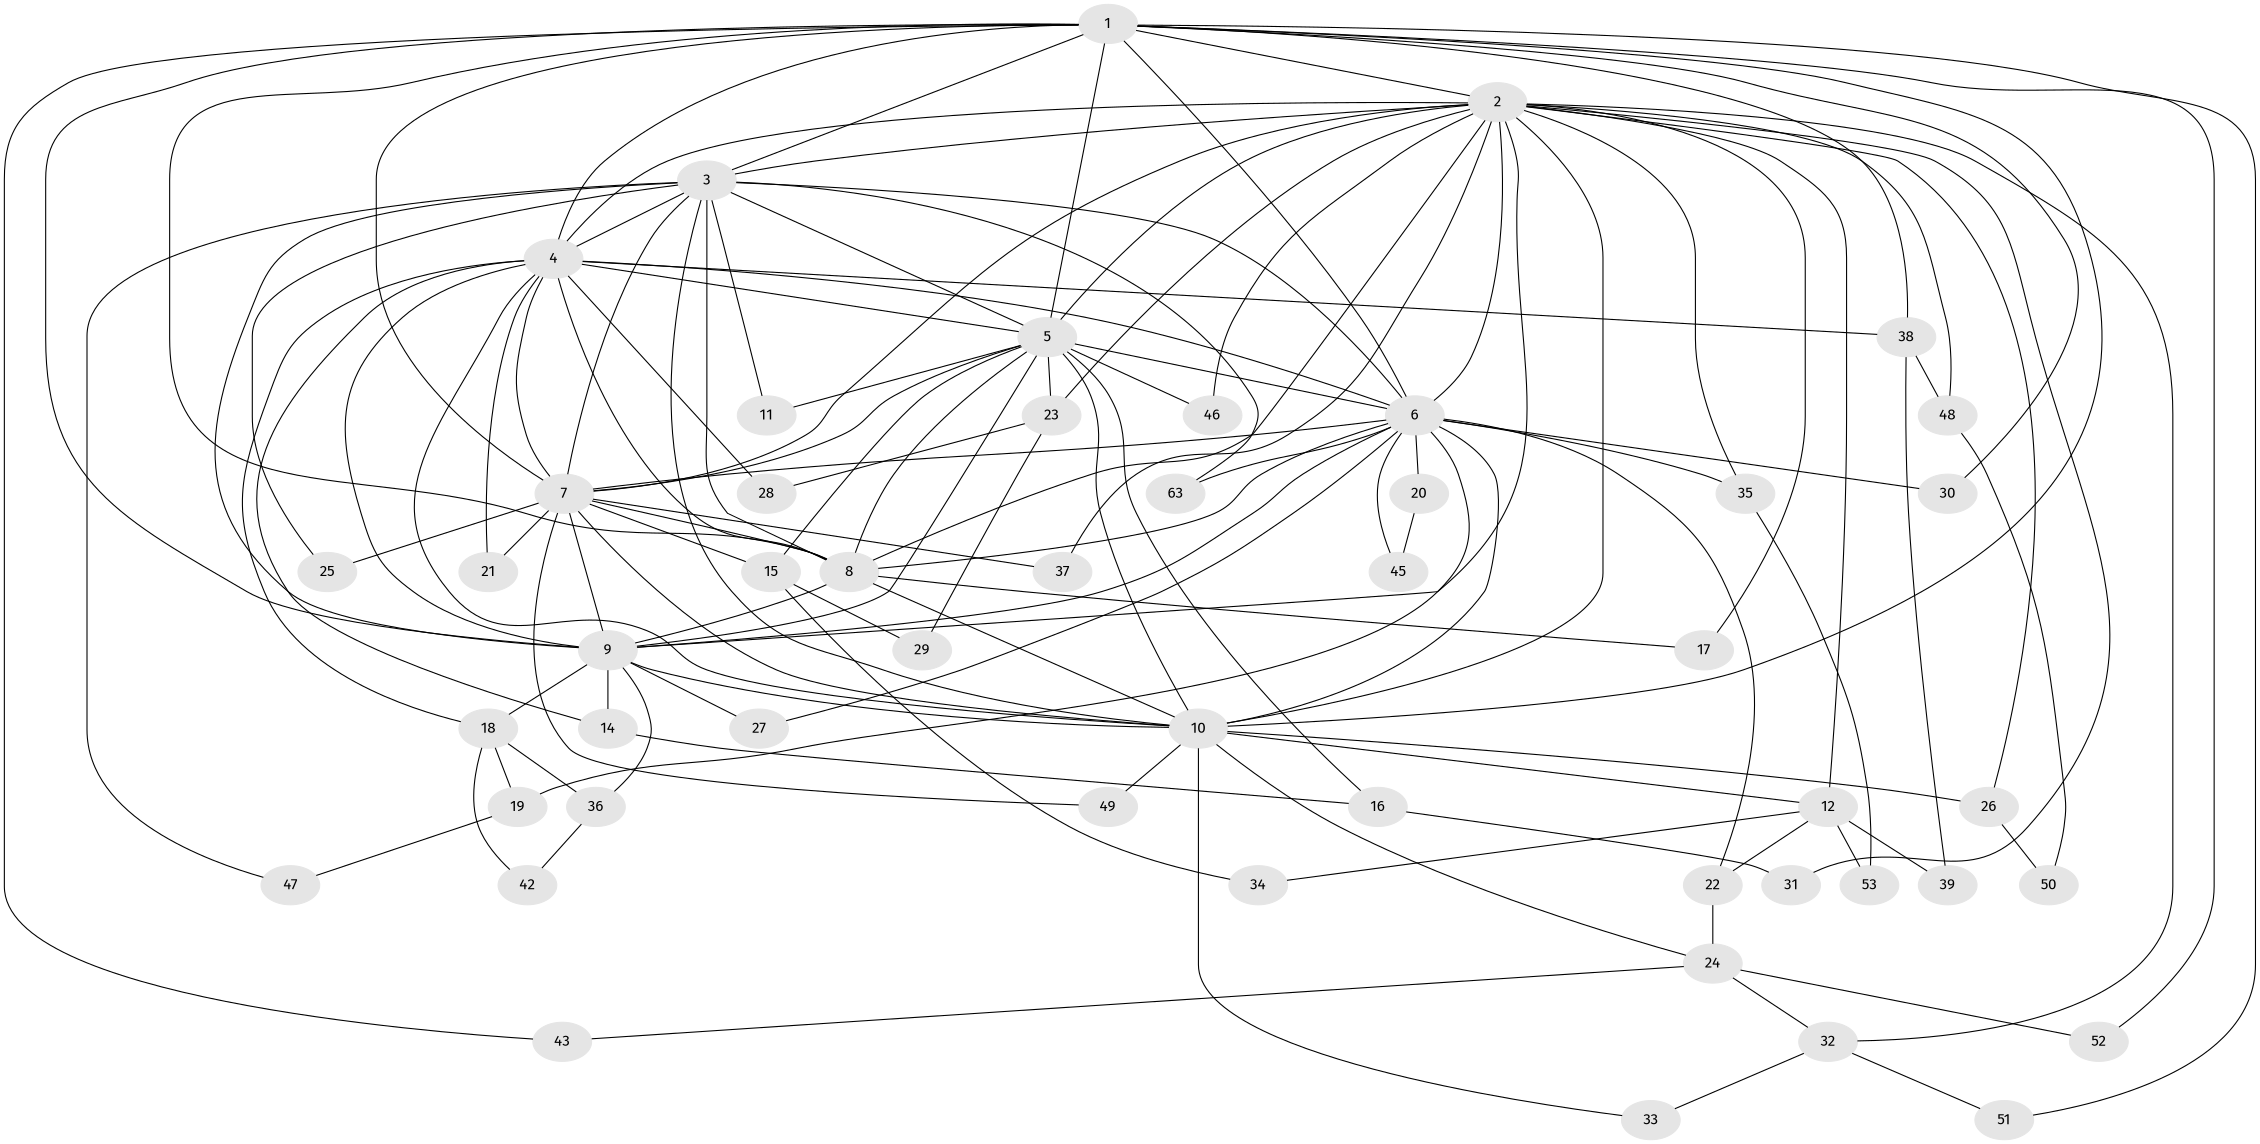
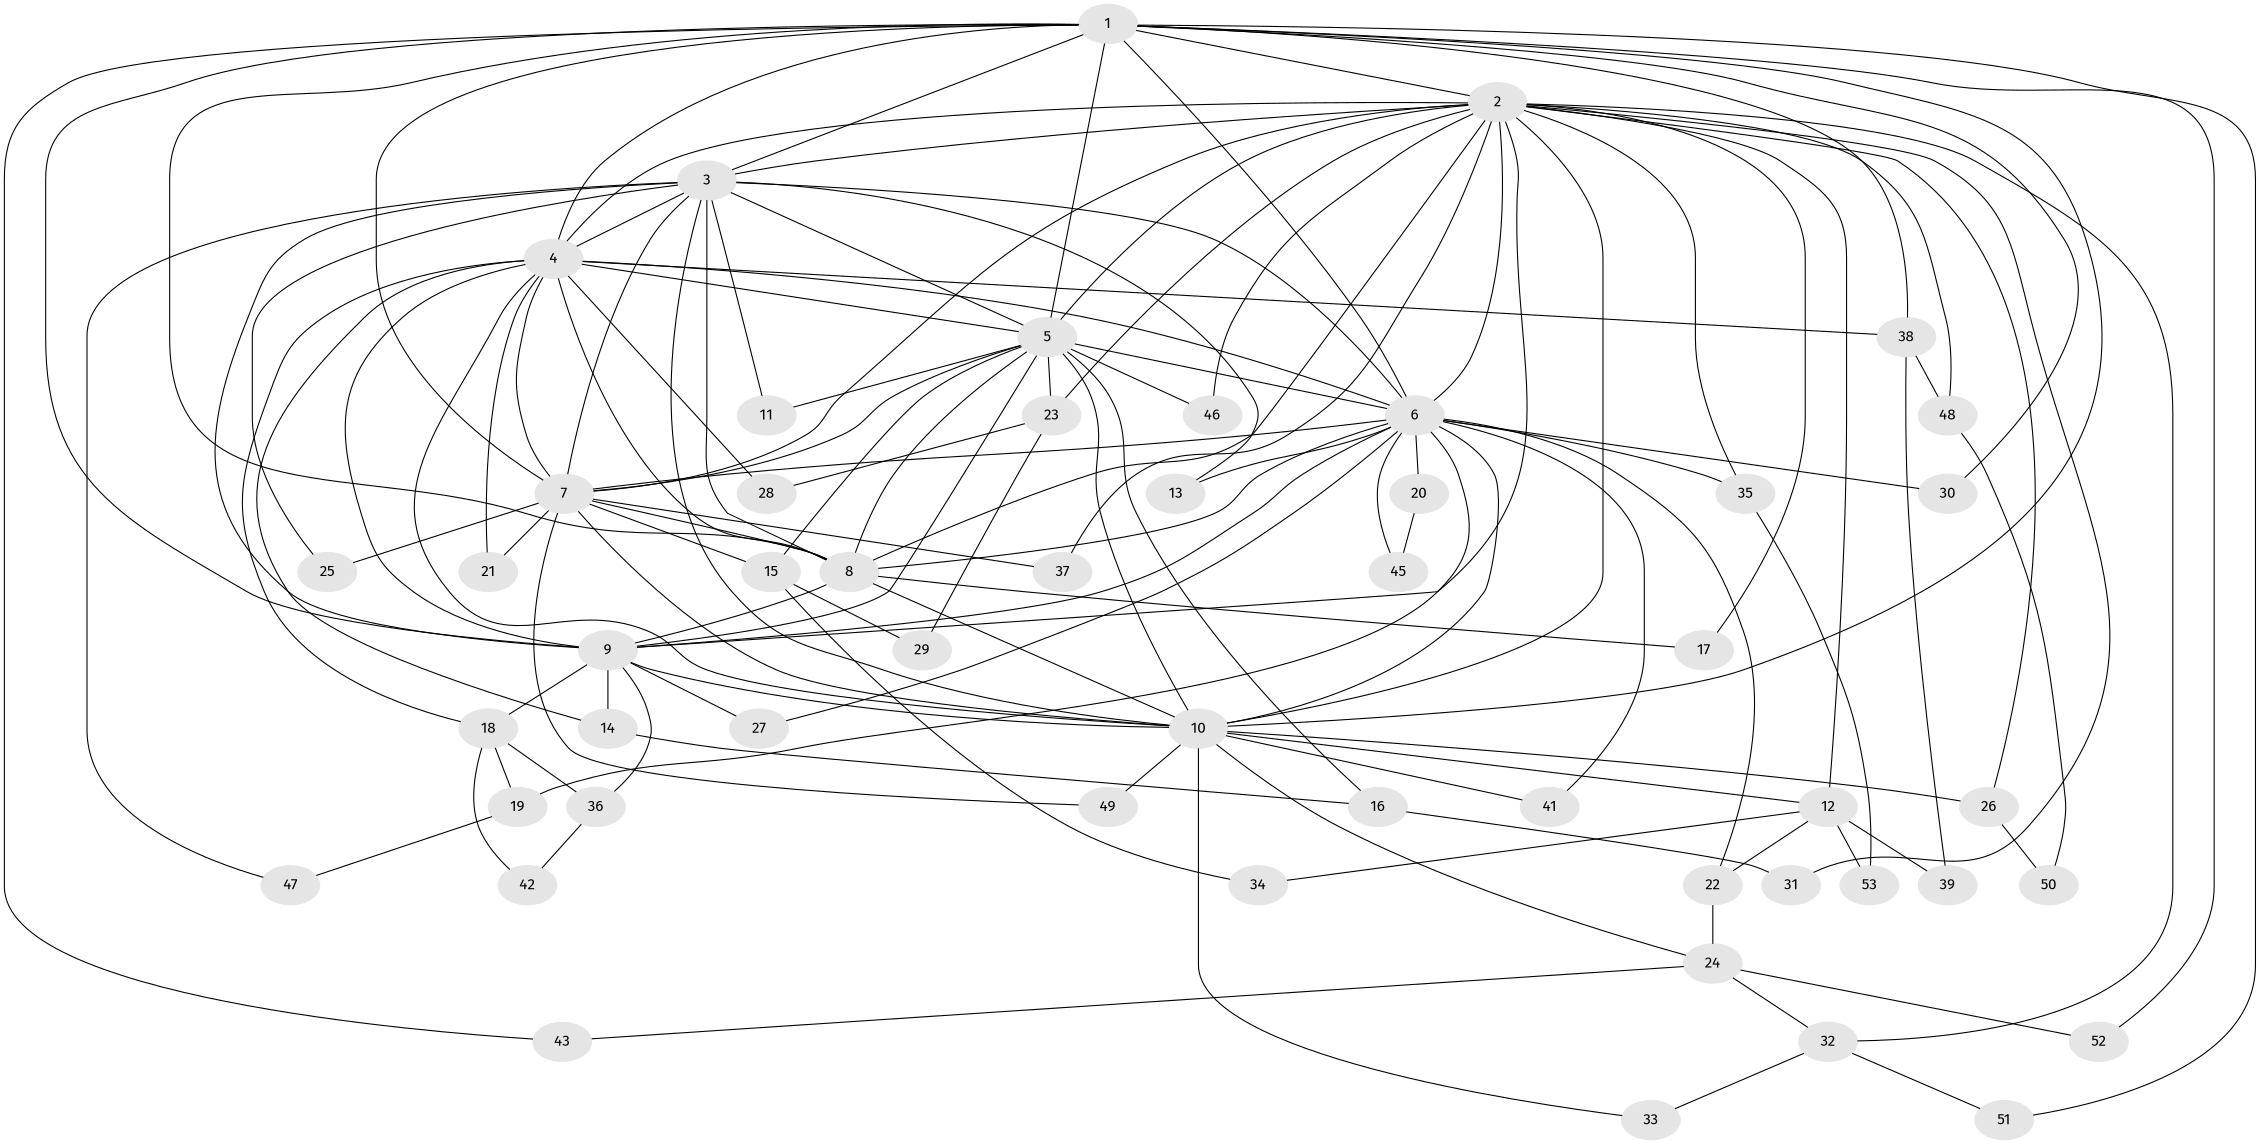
(1176, 494) -> (1176, 494)
(586, 572) -> none
none -> (1550, 807)
